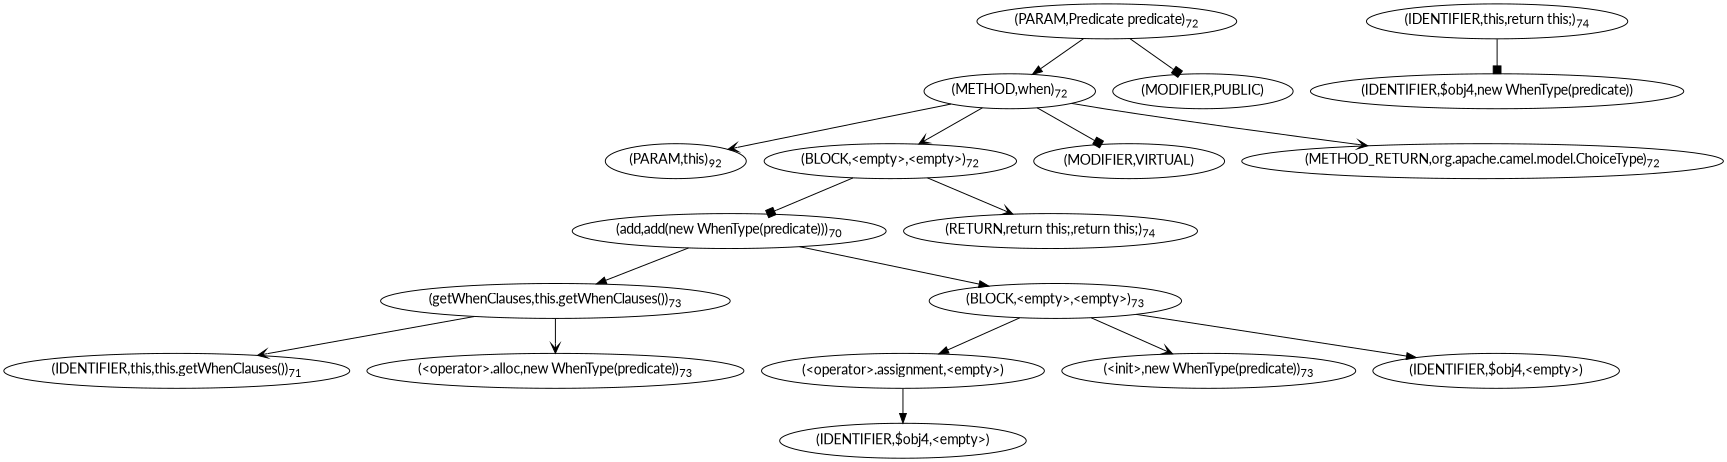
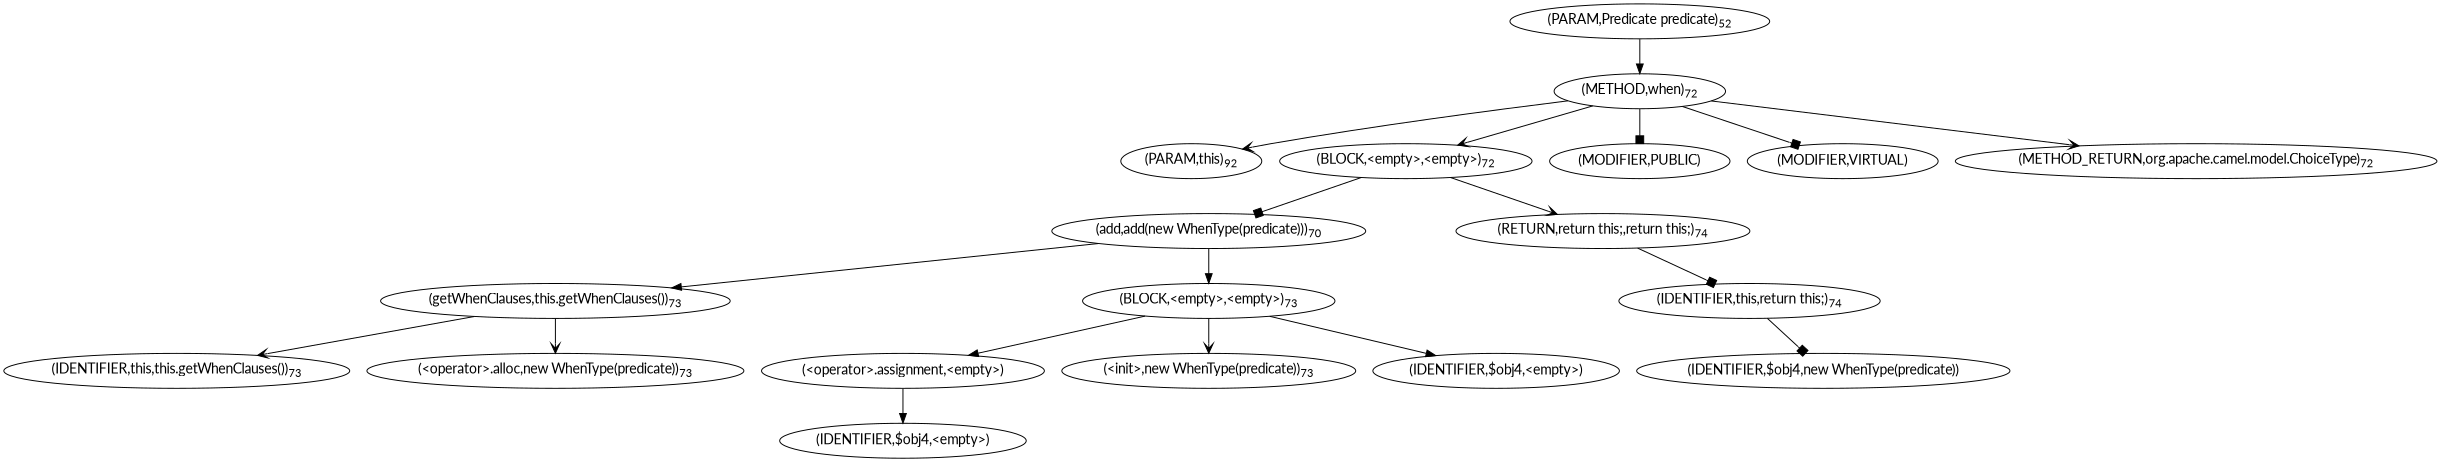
(1192, 20) -> (1725, 20)
(1151, 53) -> (1640, 121)
none -> (1672, 264)
(295, 369) -> (295, 369)
